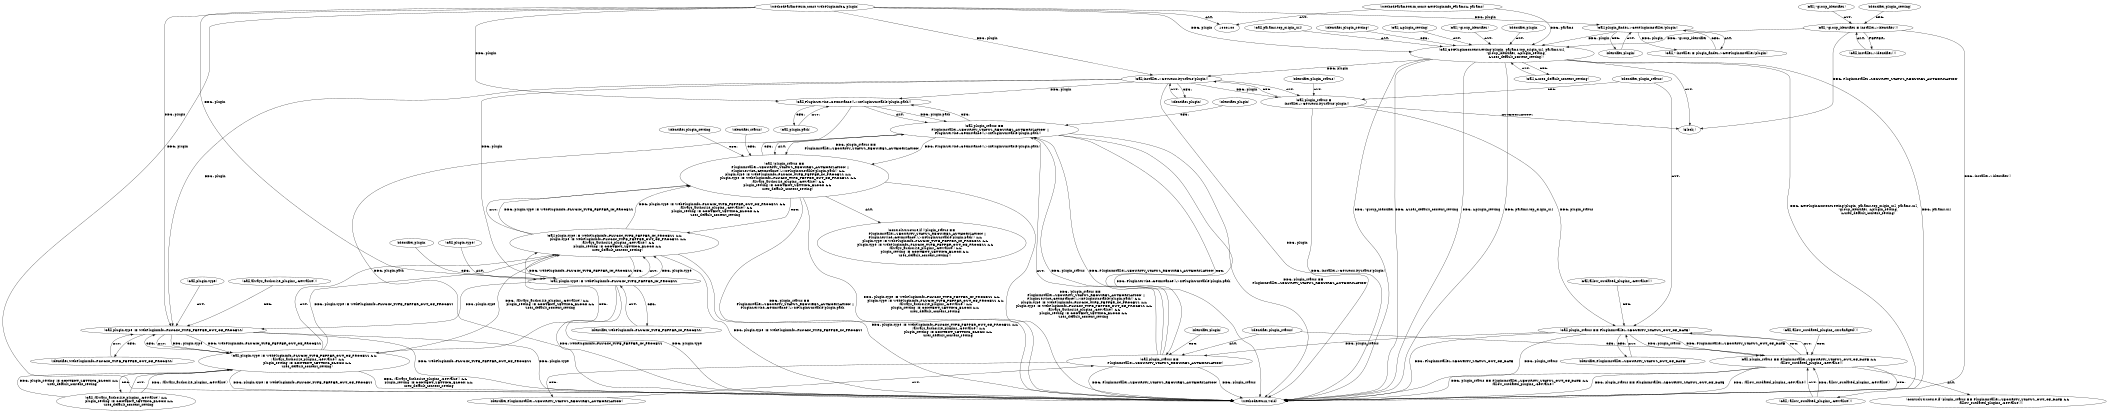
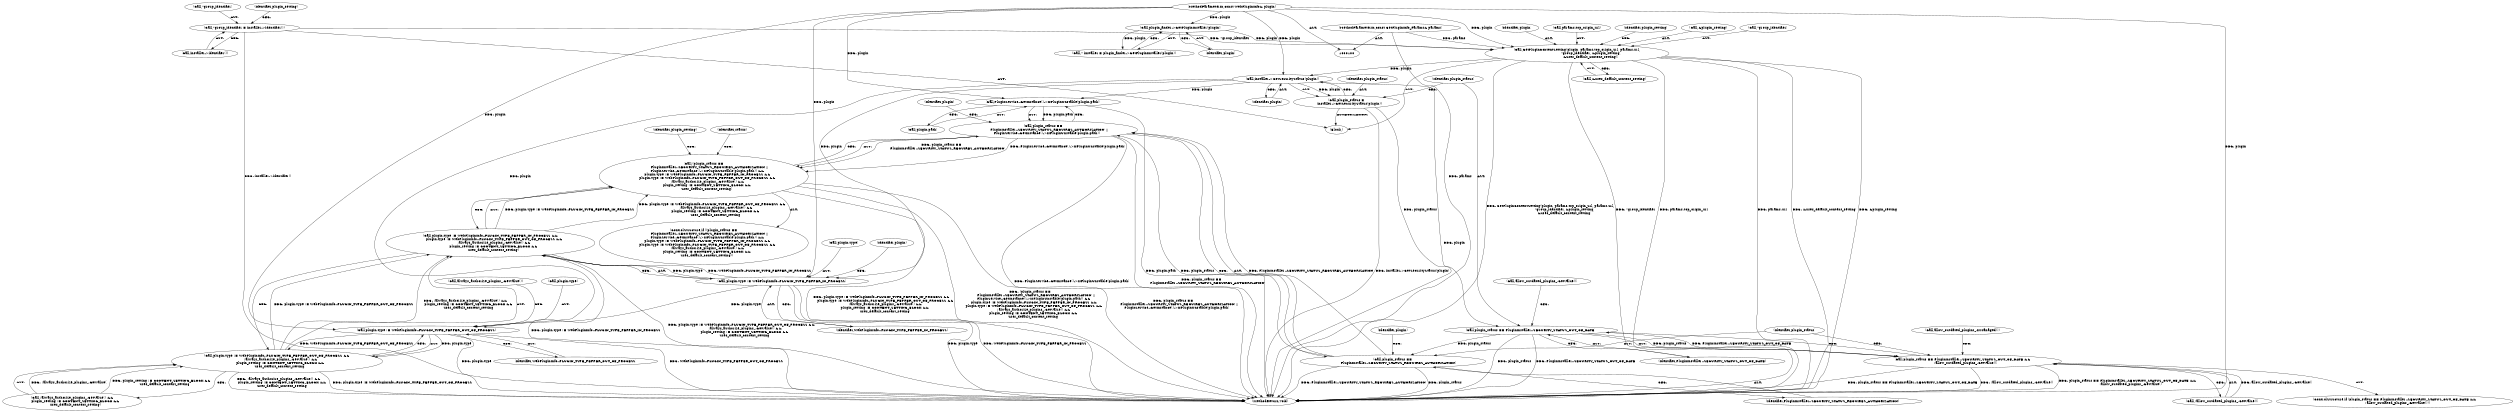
(1877, 38) -> (236, 38)
(1895, 79) -> (1002, 79)
none -> (1468, 257)
